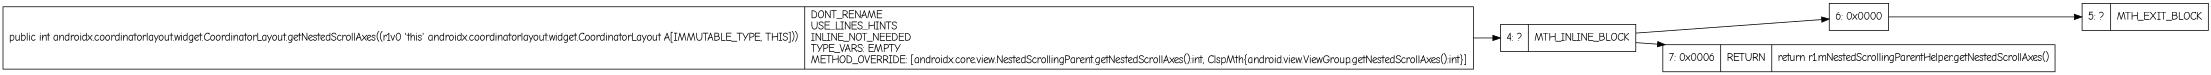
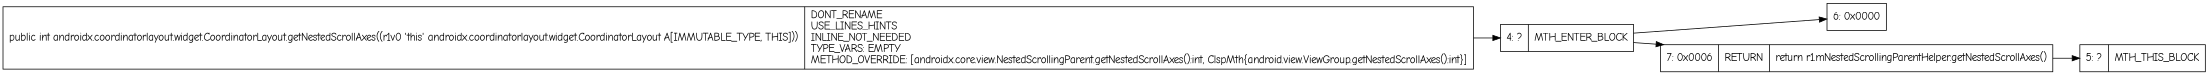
(1982, 17) -> (2062, 58)
(2159, 17) -> (2157, 58)
(1582, 38) -> (1581, 38)
